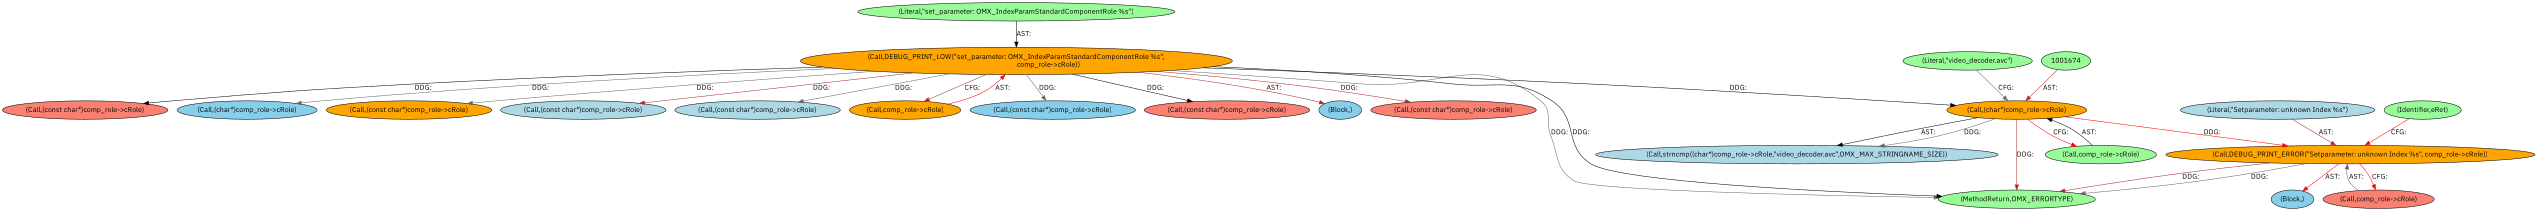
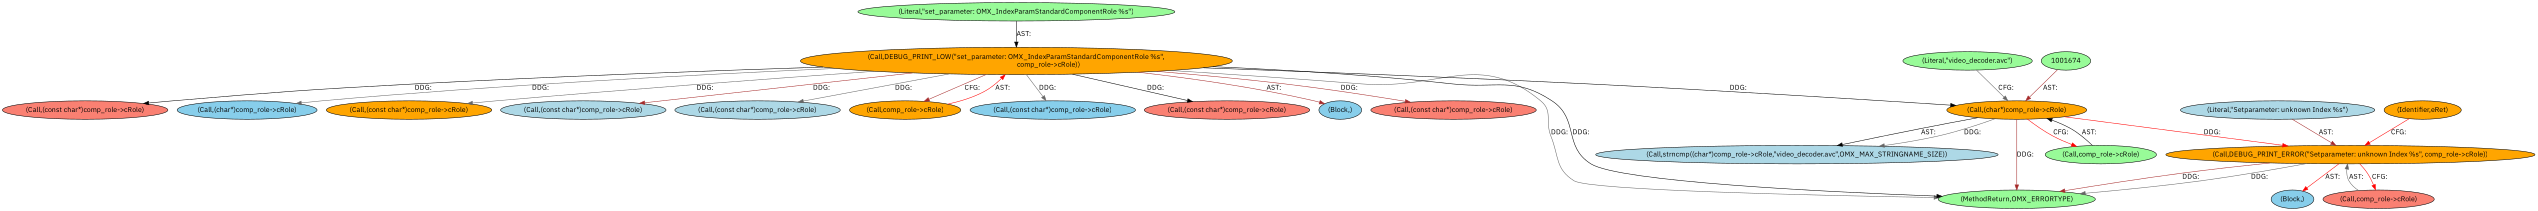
(2423, 110) -> (2423, 110)
